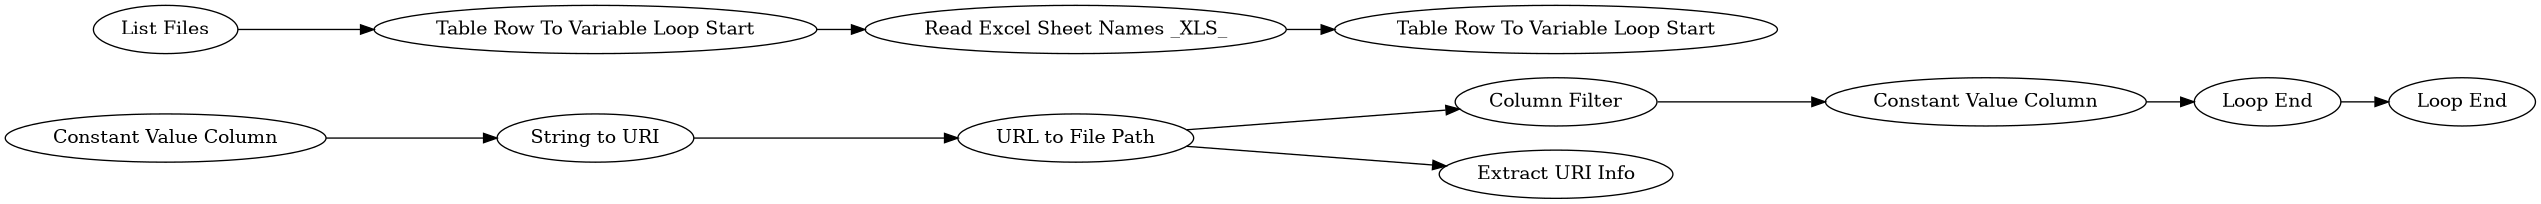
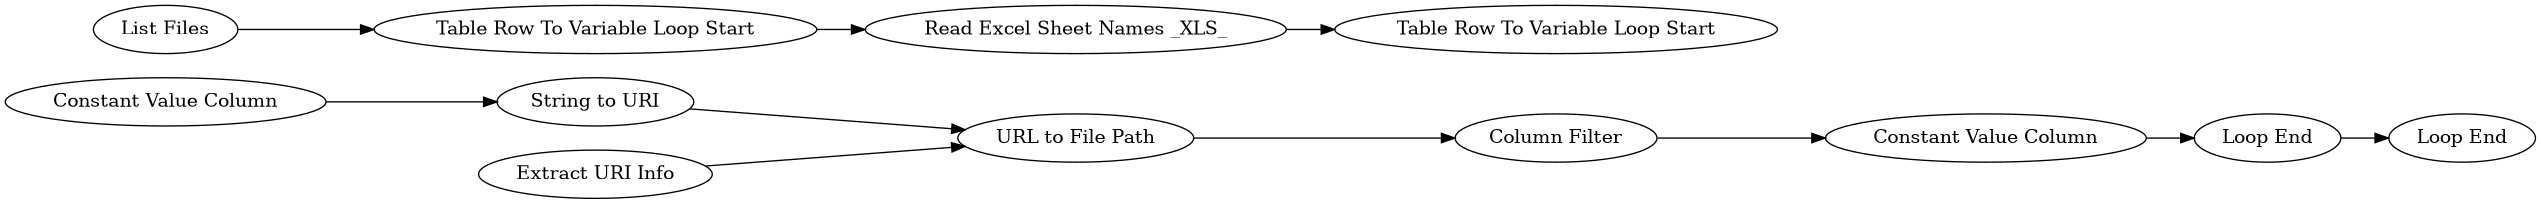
(1310, 156) -> (829, 157)
